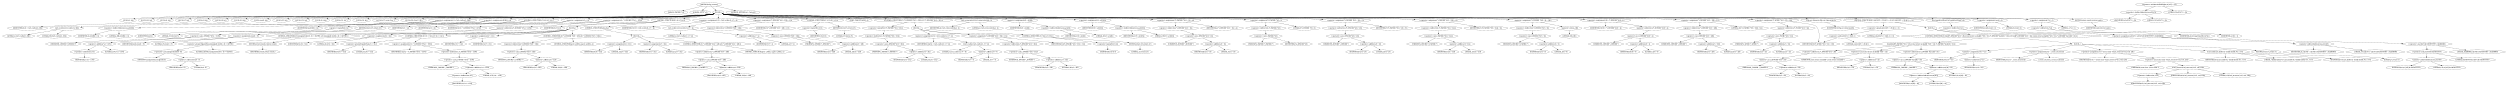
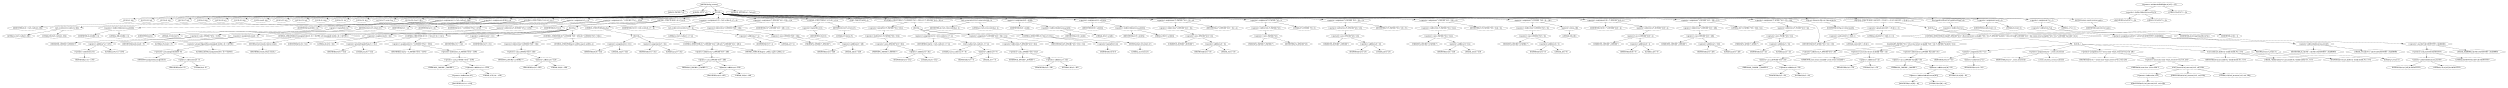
(1707, 47) -> (1708, 49)
